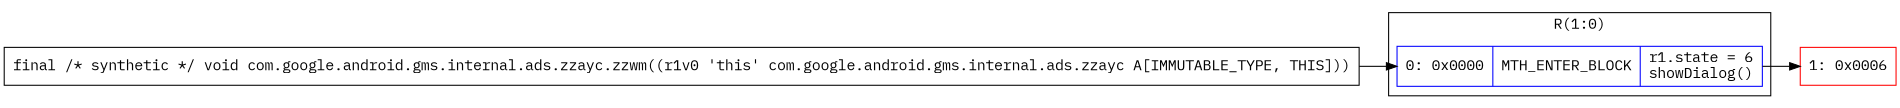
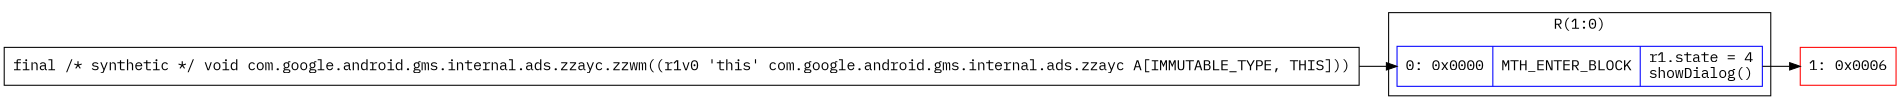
(1701, 58) -> (1701, 58)
